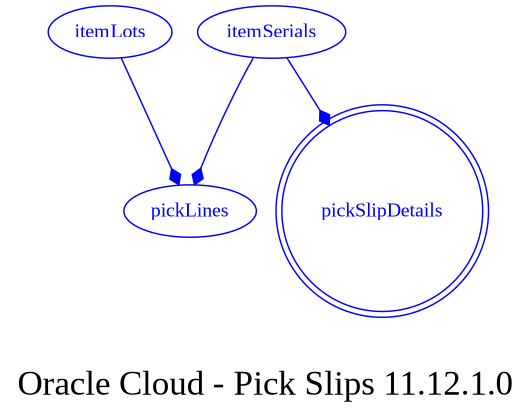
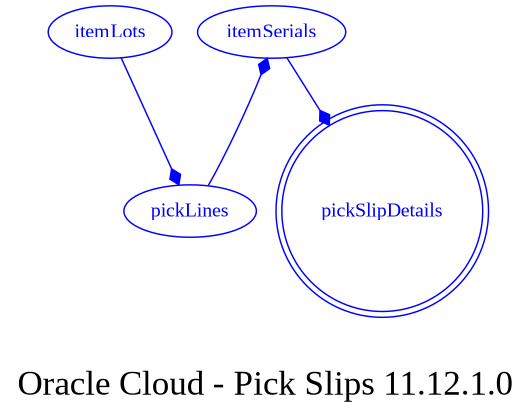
(225, 112) -> (236, 131)
